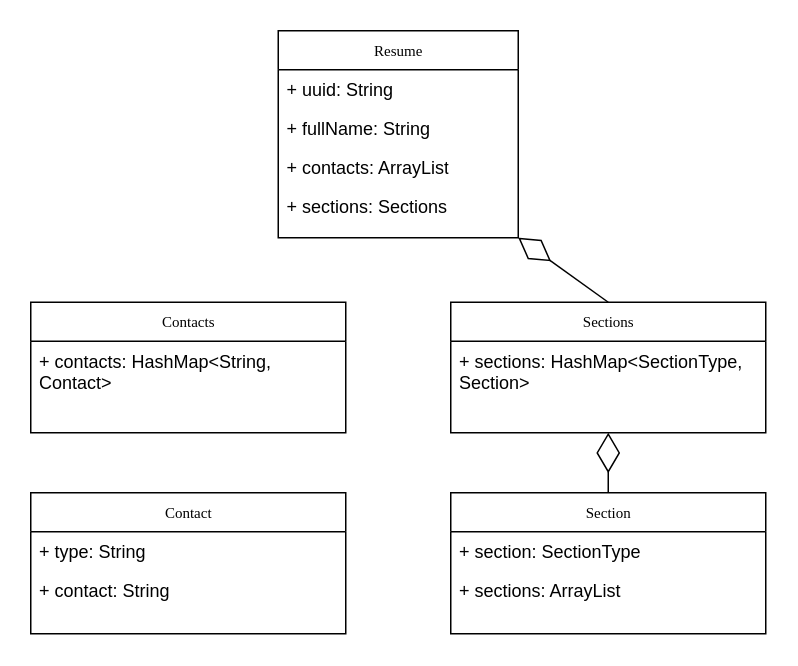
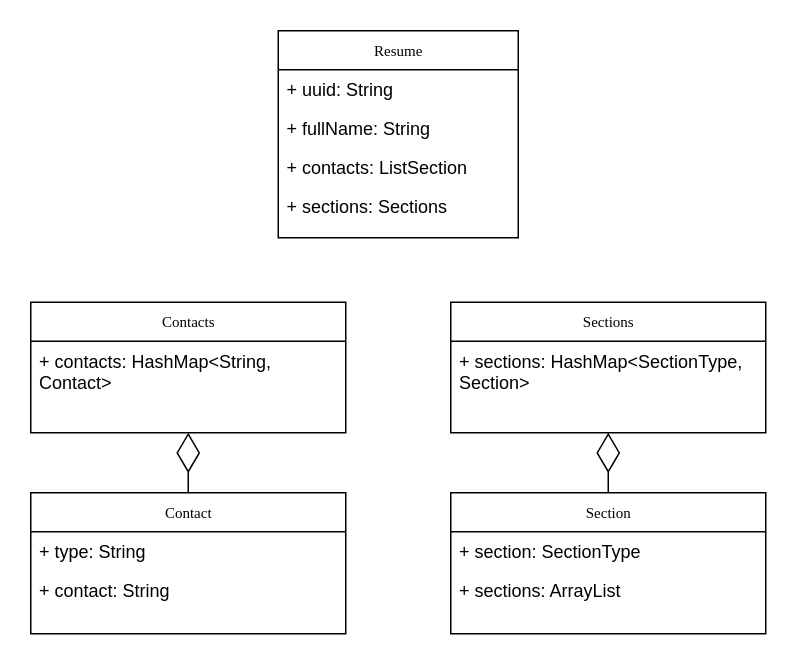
(384, 169) -> (391, 169)
(578, 280) -> none
none -> (188, 481)
